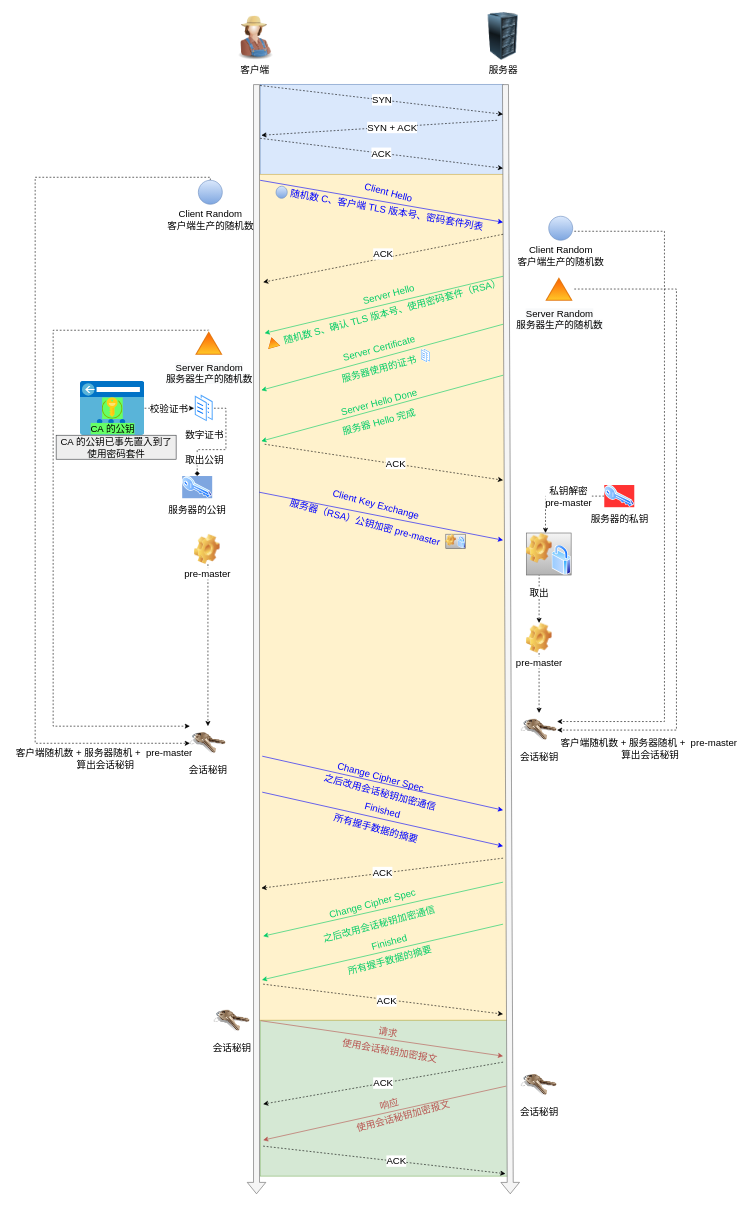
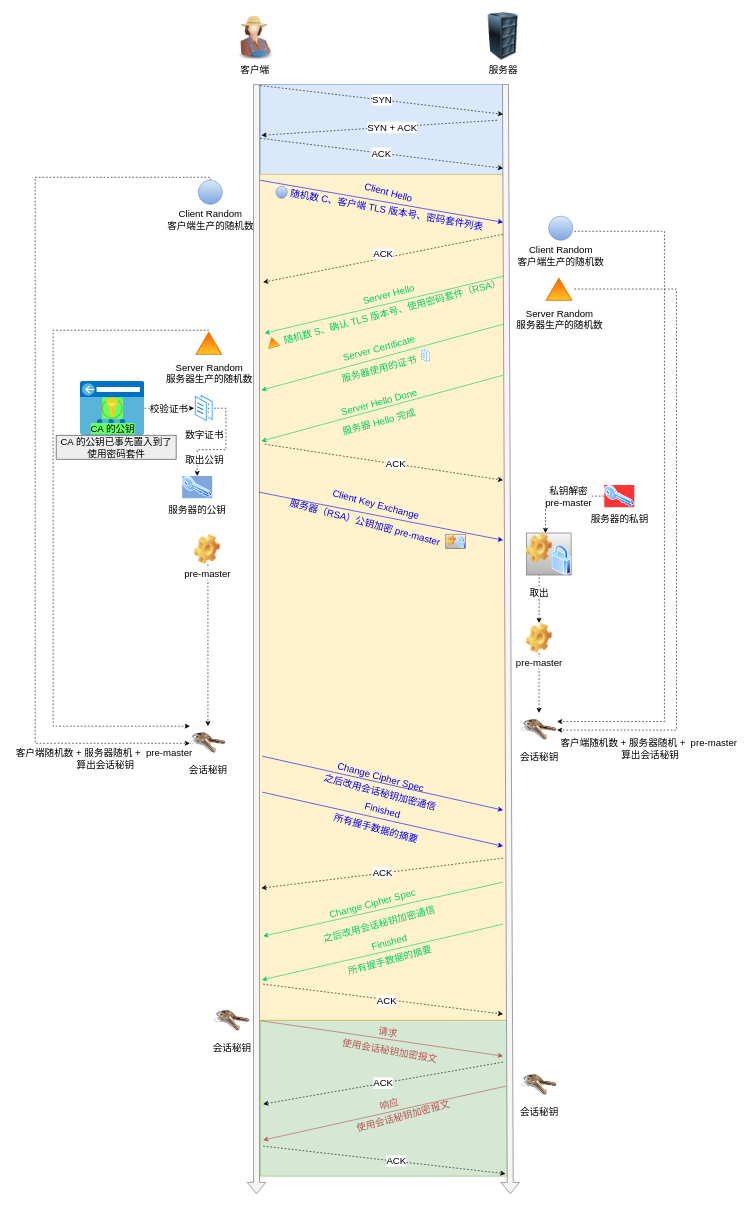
(197, 470) -> (197, 470)
